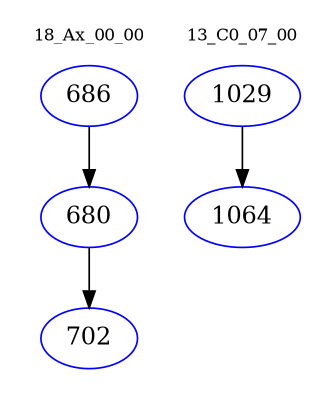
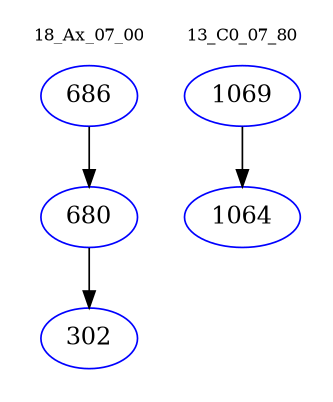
(89, 36) -> (89, 36)
(242, 36) -> (242, 36)
(242, 96) -> (242, 96)
(89, 338) -> (89, 338)
